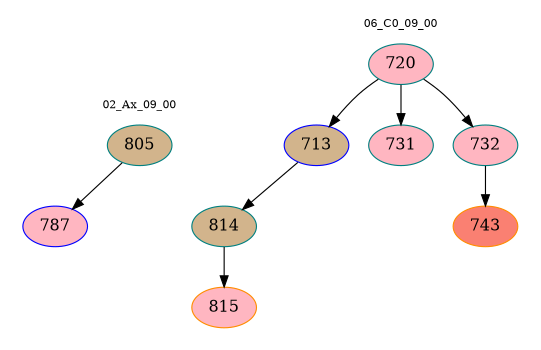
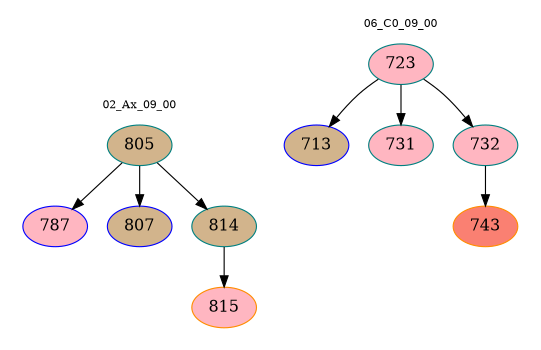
(401, 64) -> (401, 64)
(283, 175) -> (178, 182)
none -> (140, 226)
